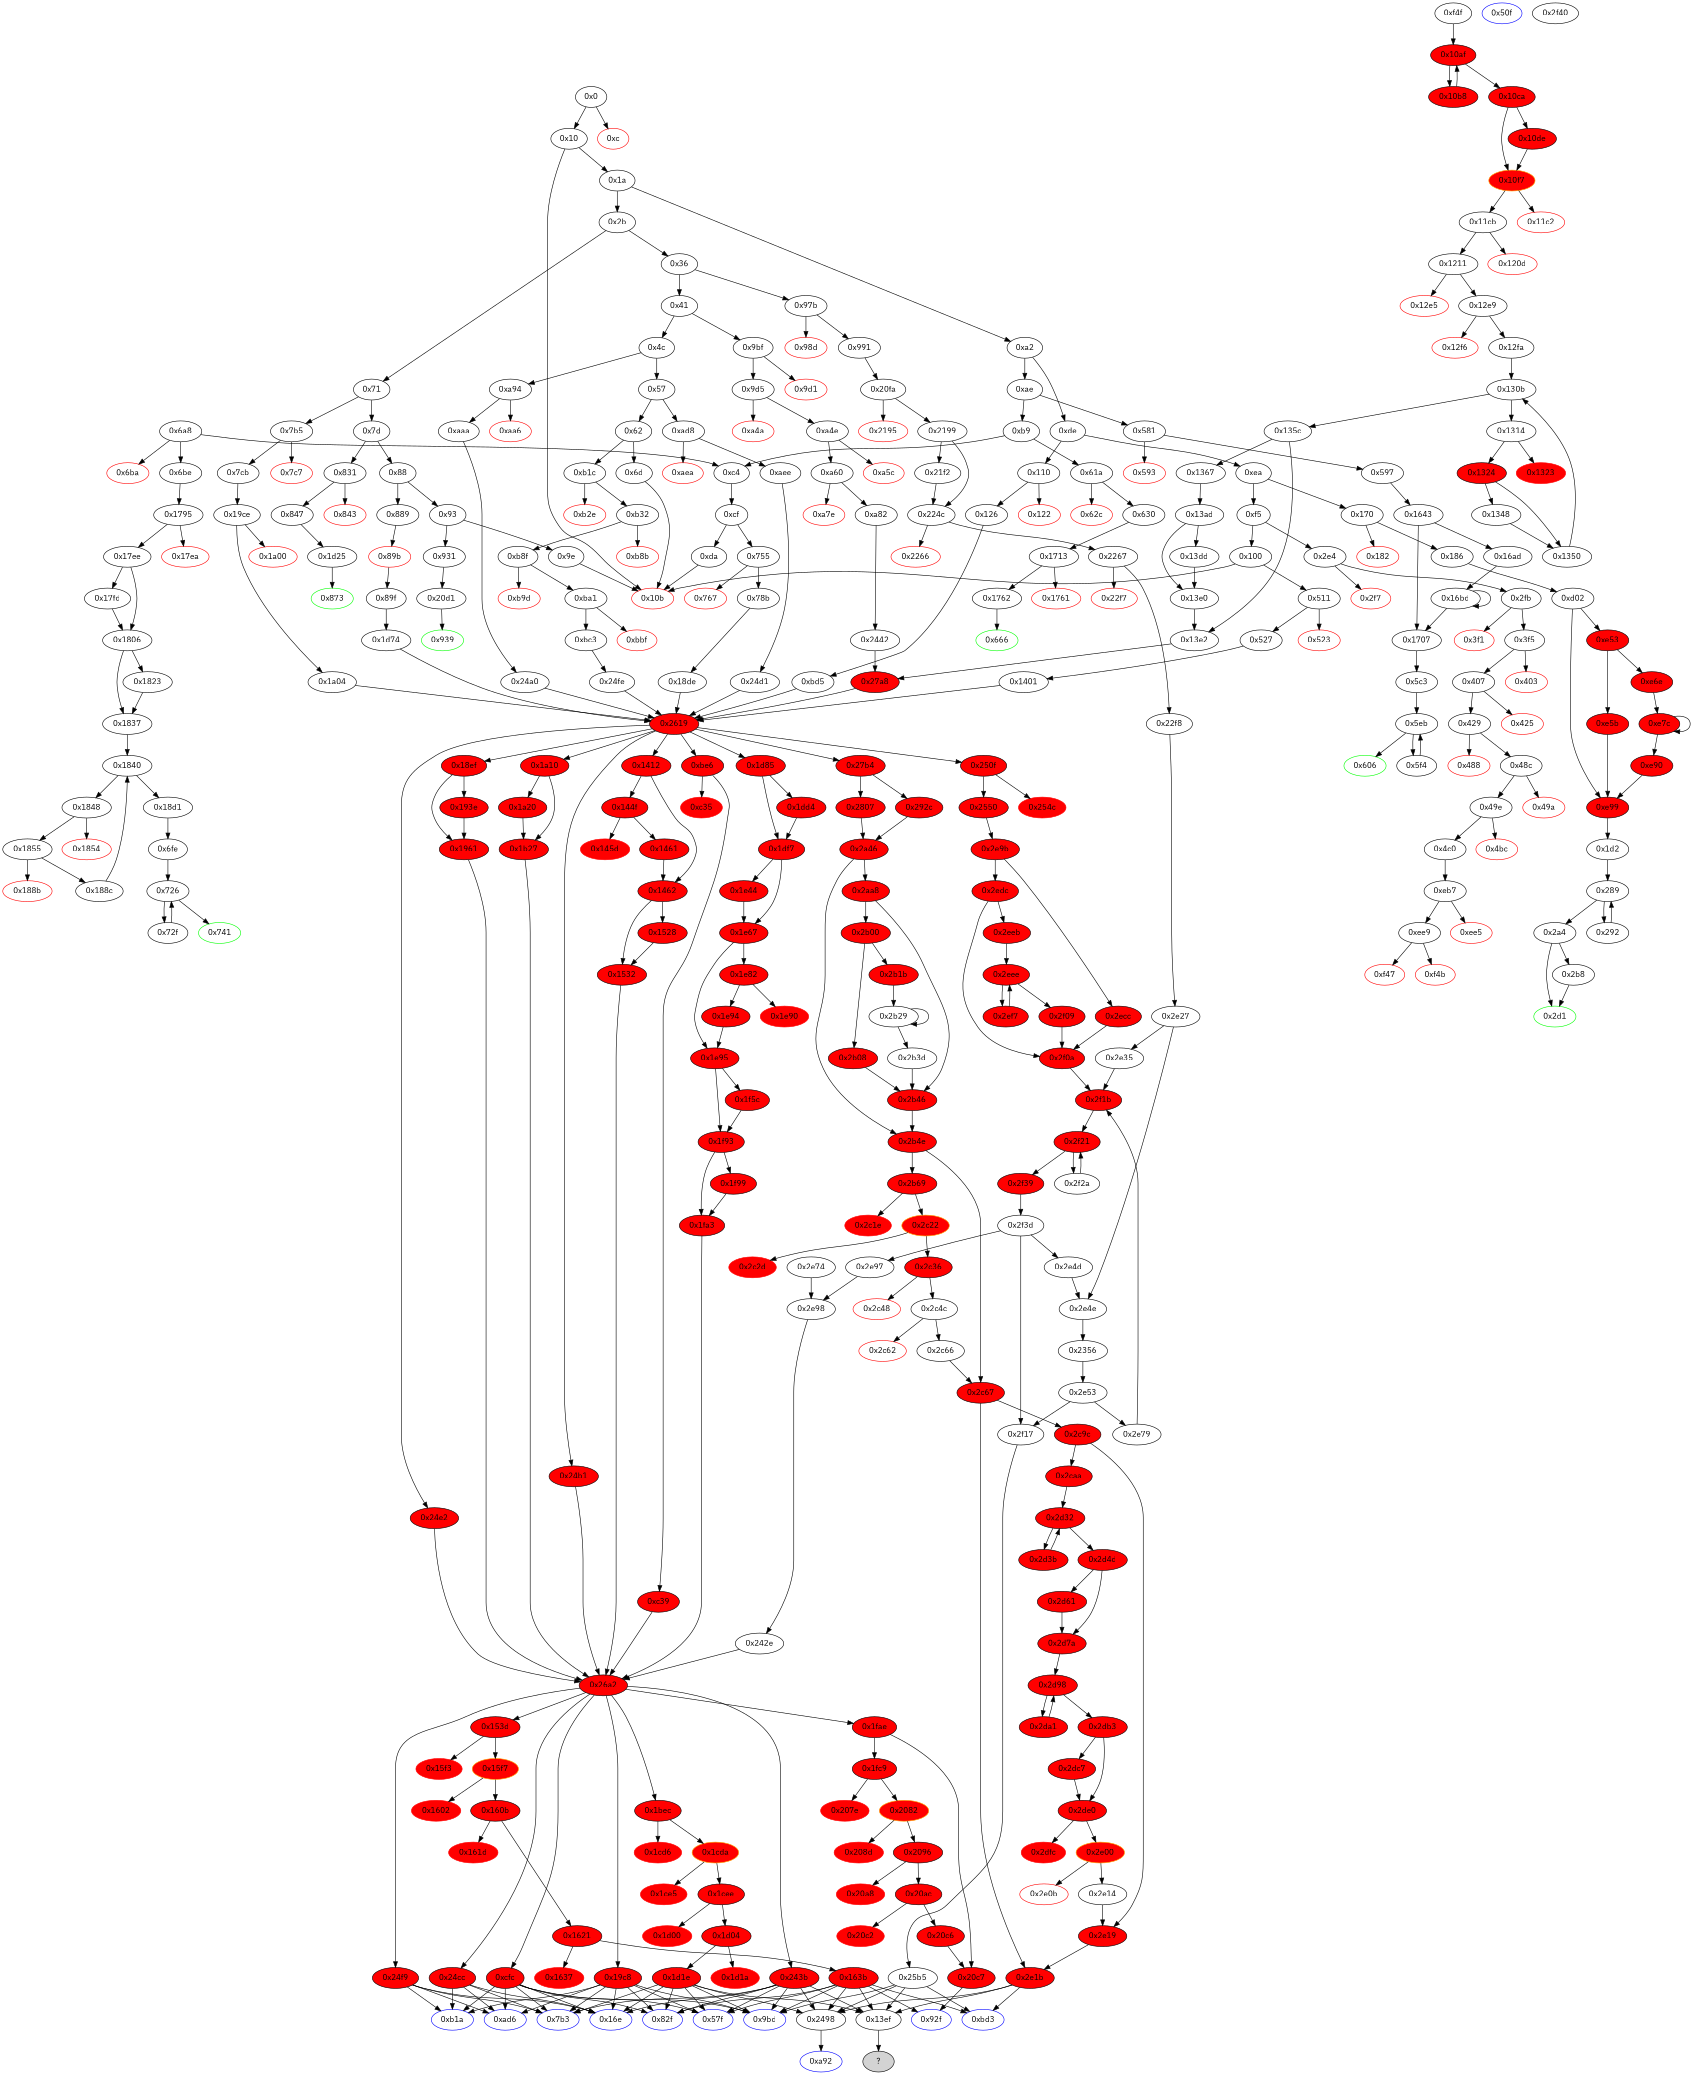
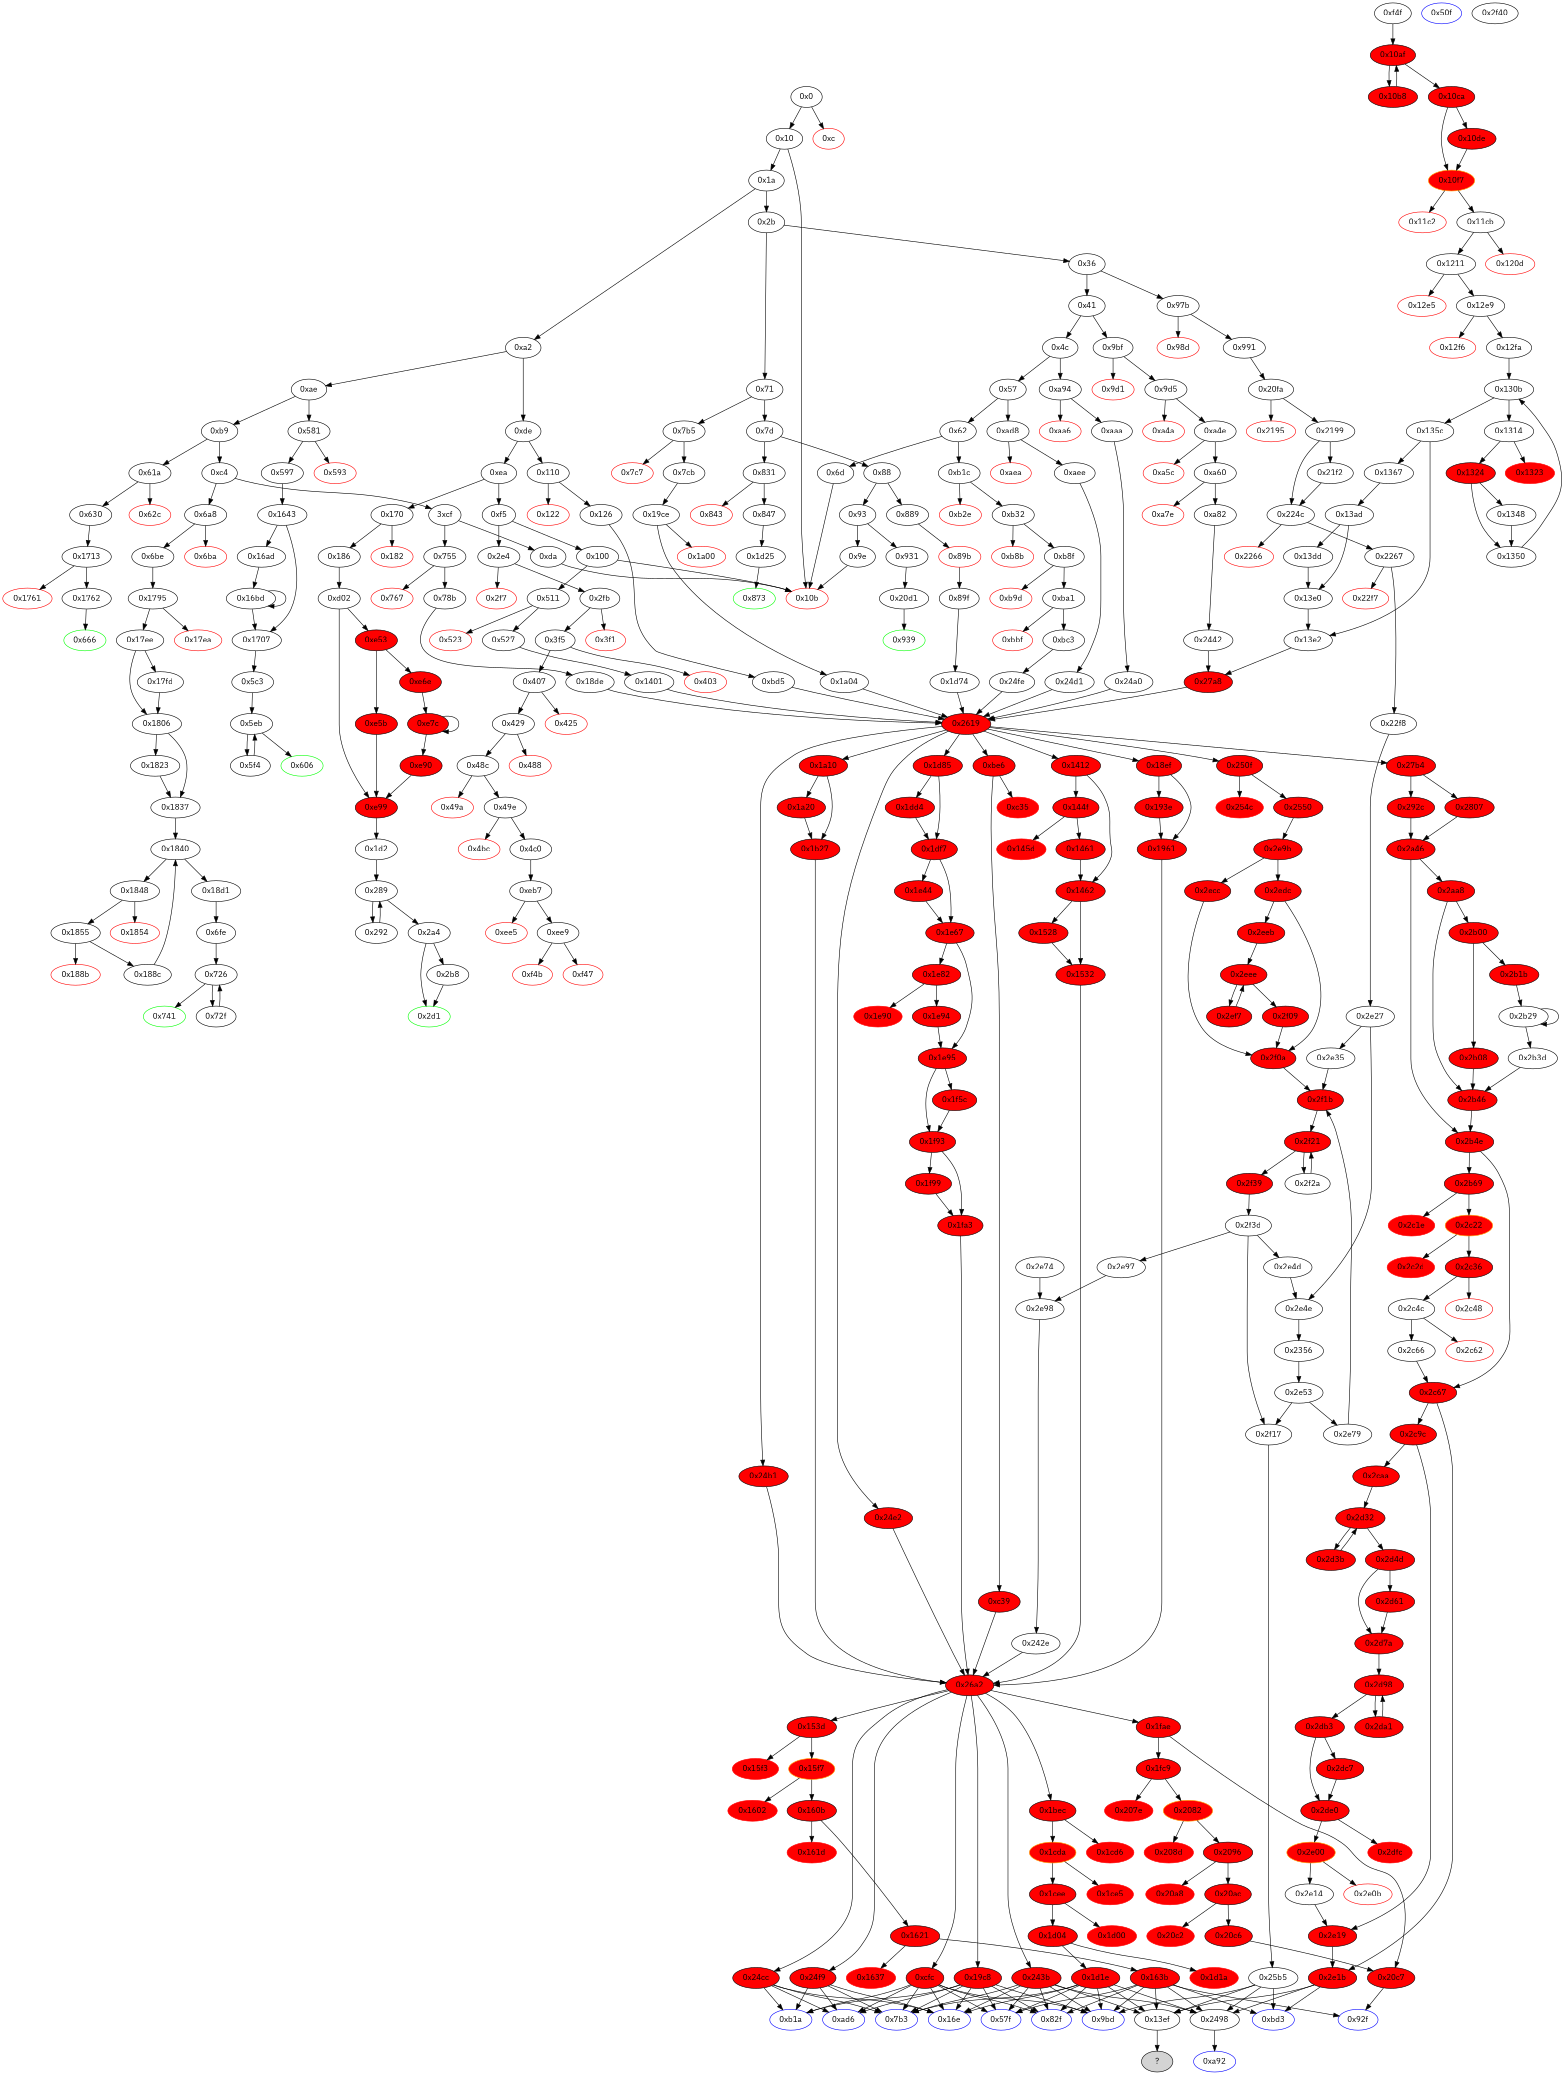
(457, 447) -> (214, 491)
(732, 515) -> (445, 515)
